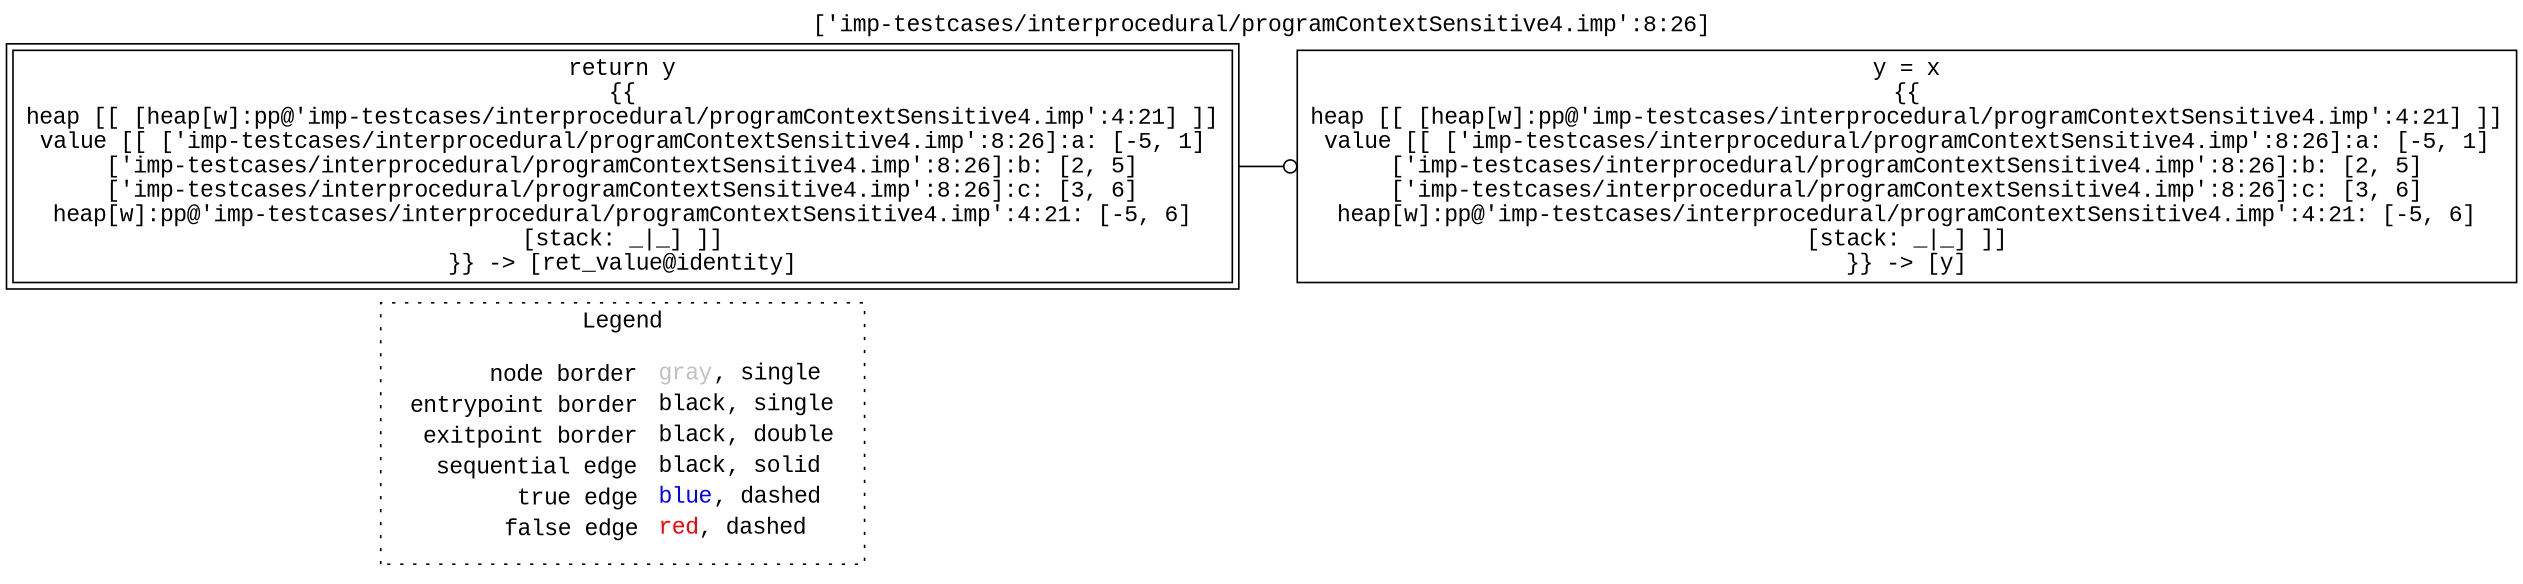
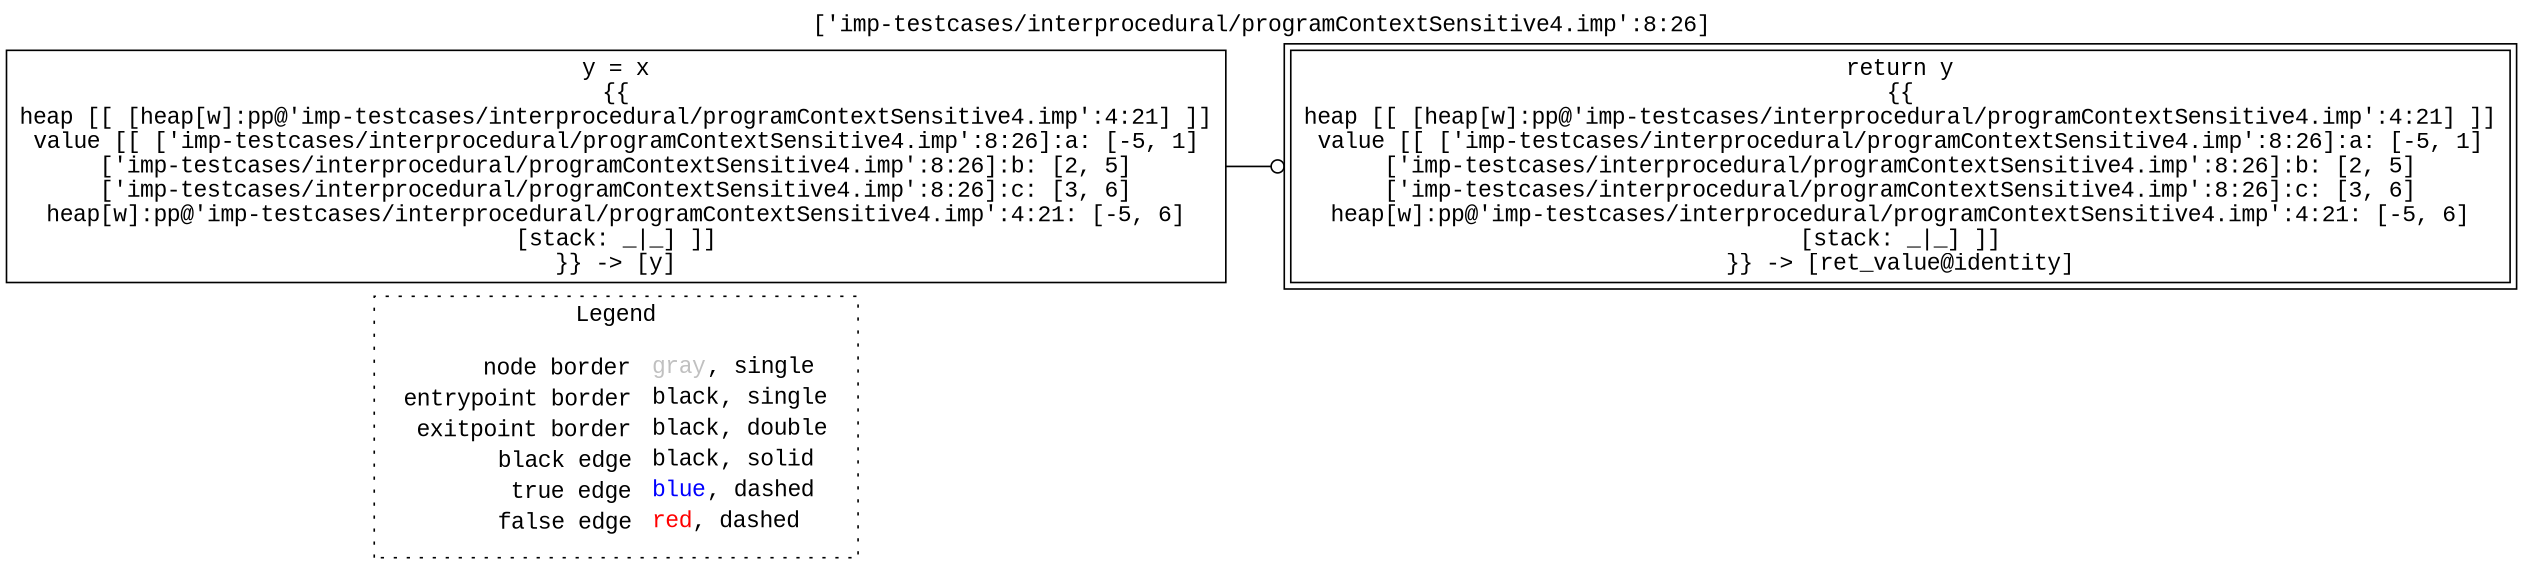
(1261, 166) -> (1248, 166)
(544, 467) -> (572, 460)
